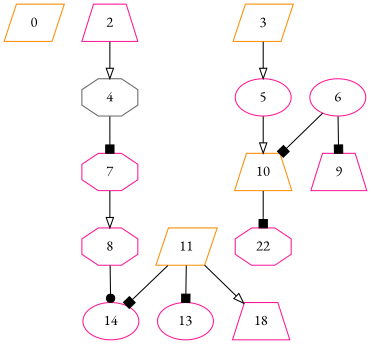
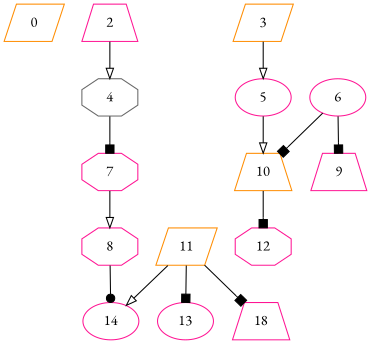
(263, 247) -> (263, 247)
(220, 281) -> (220, 281)
(151, 282) -> (151, 282)
